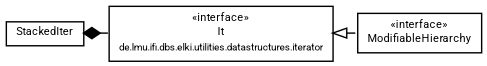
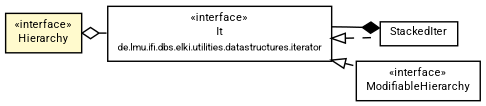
none -> (44, 33)
(104, 33) -> (347, 27)
none -> (362, 38)
